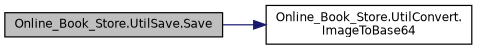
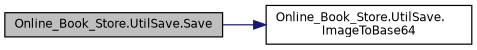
(369, 25) -> (369, 25)
